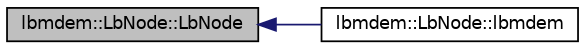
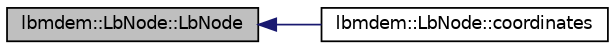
(450, 25) -> (465, 25)
